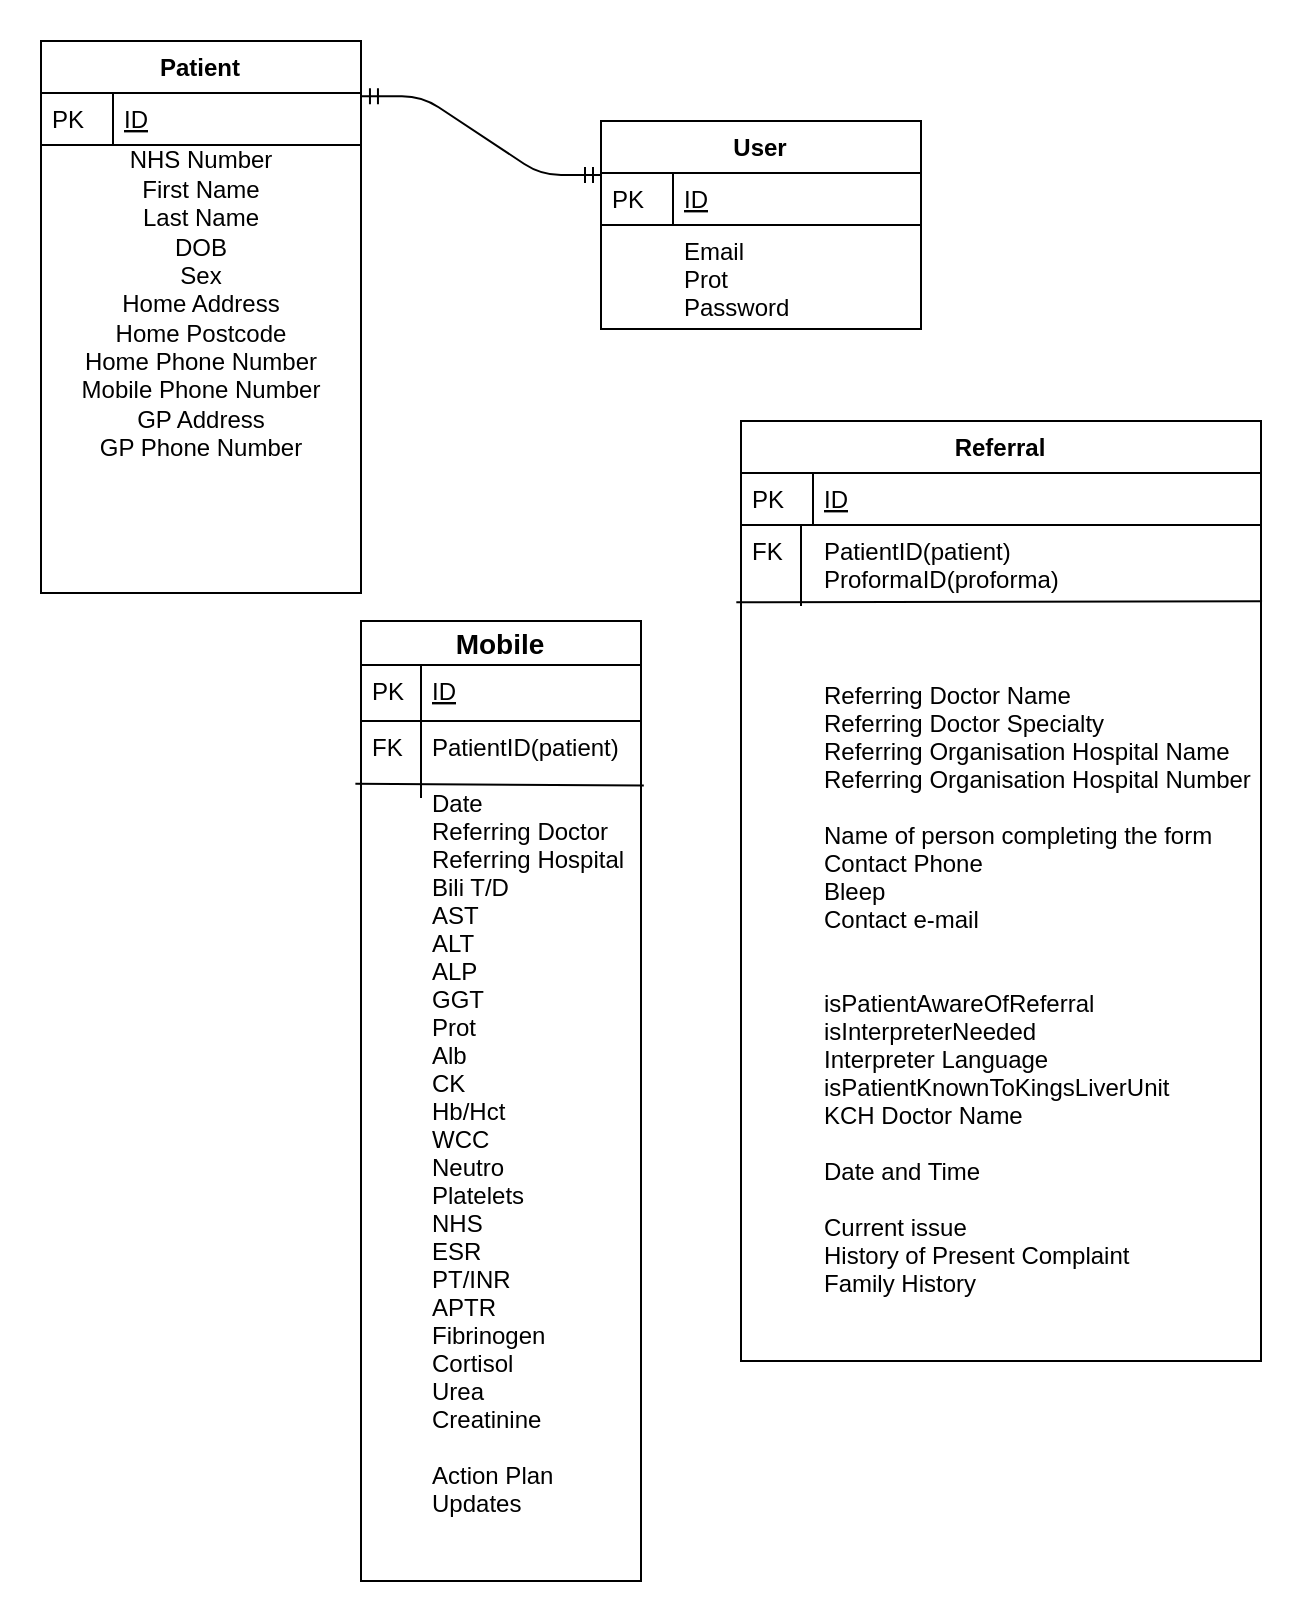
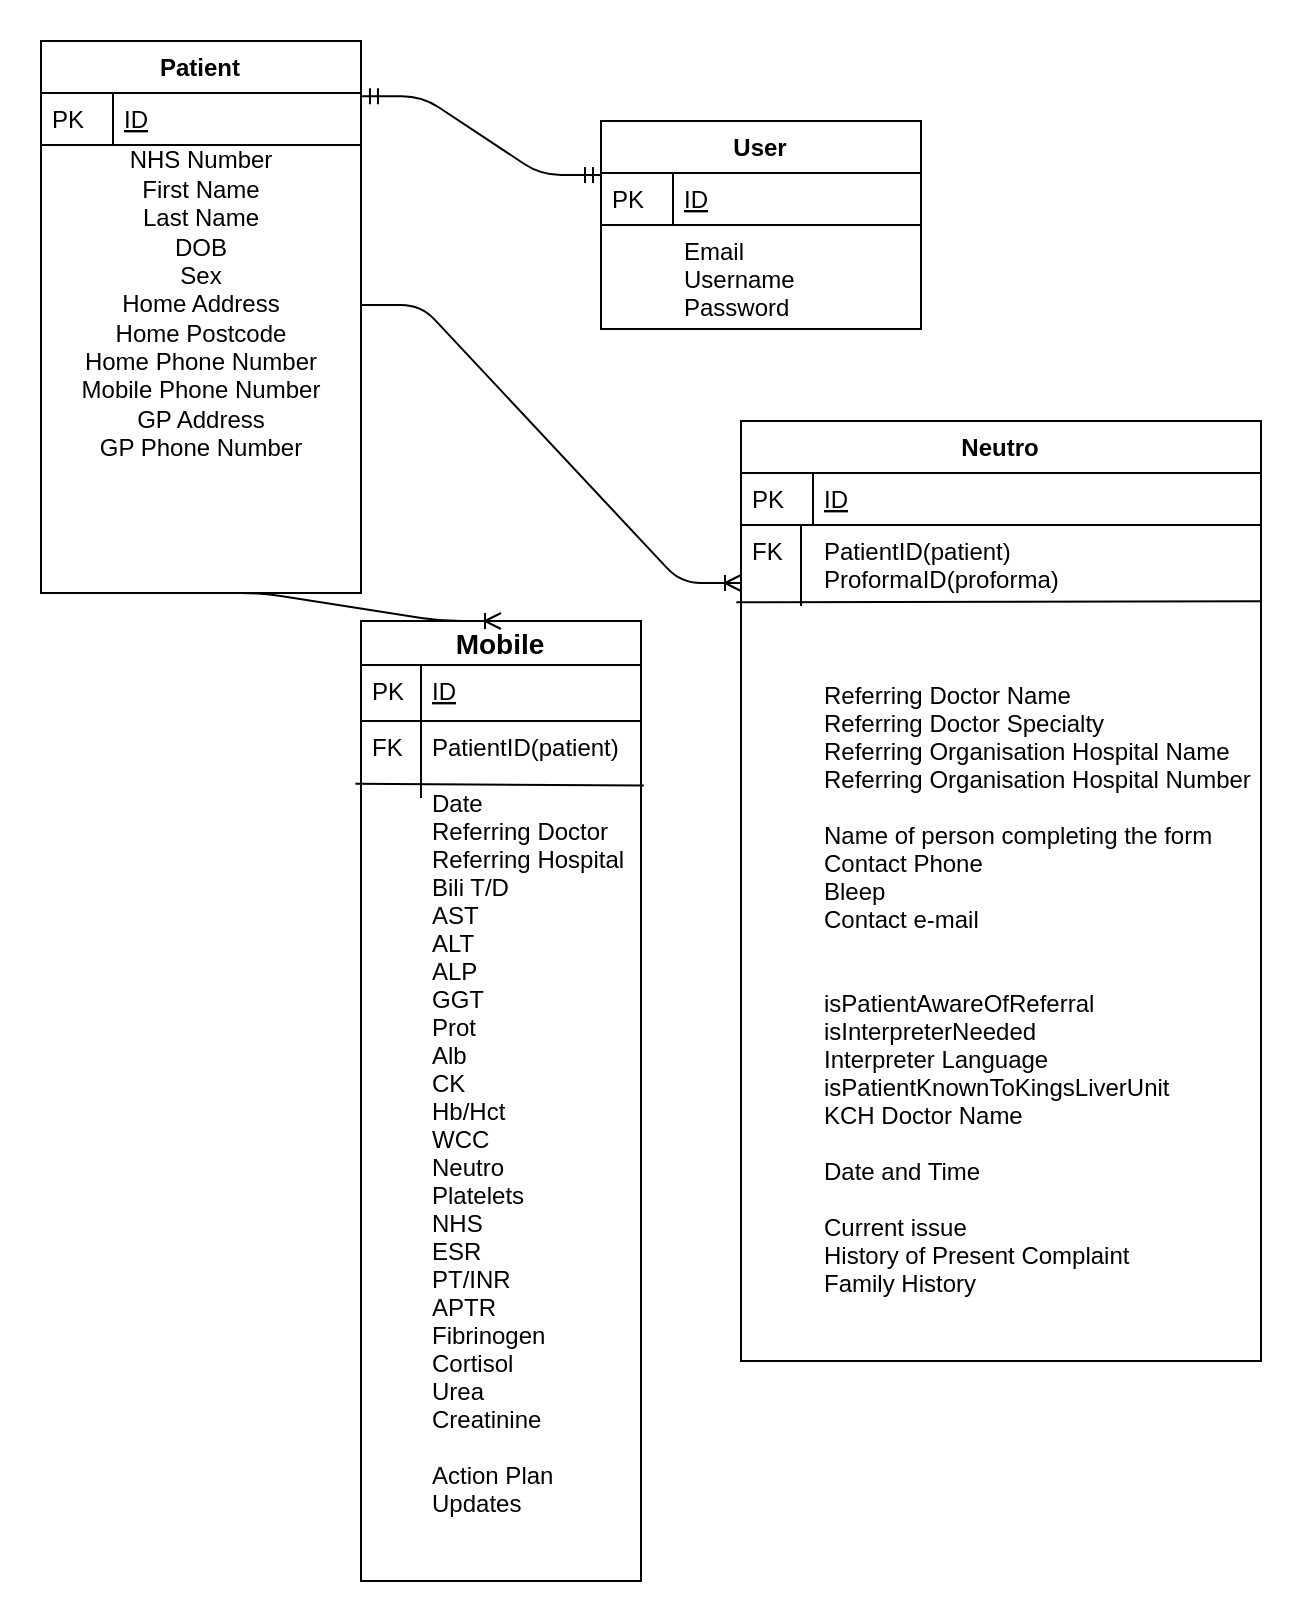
(711, 252) -> (711, 252)
none -> (551, 444)
(1000, 448) -> (1000, 448)
none -> (353, 607)
